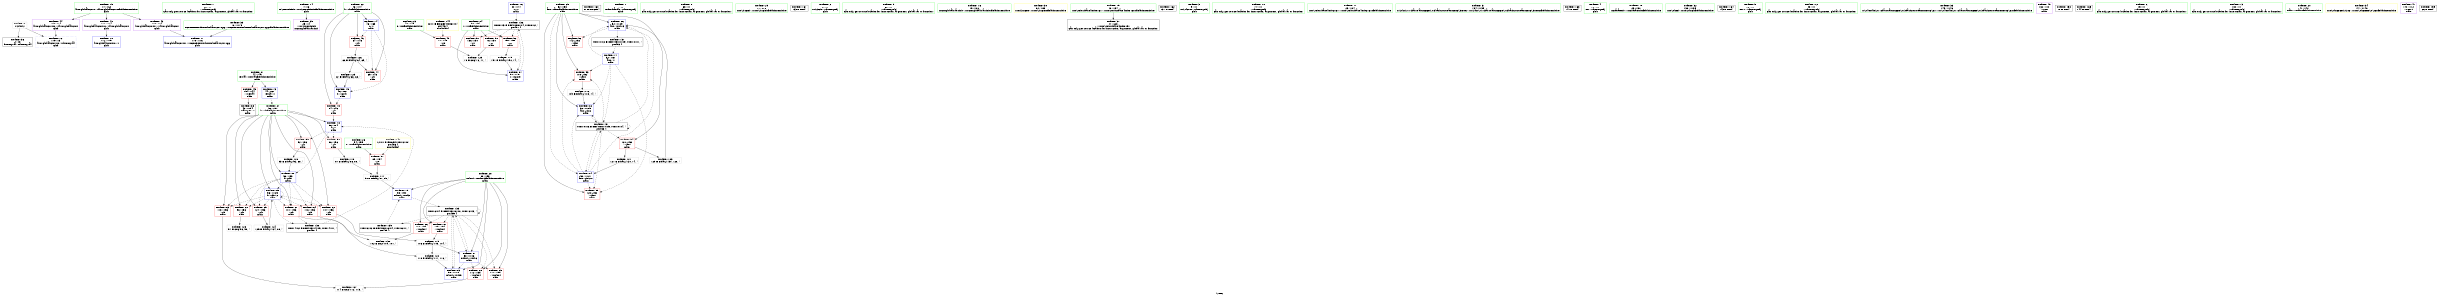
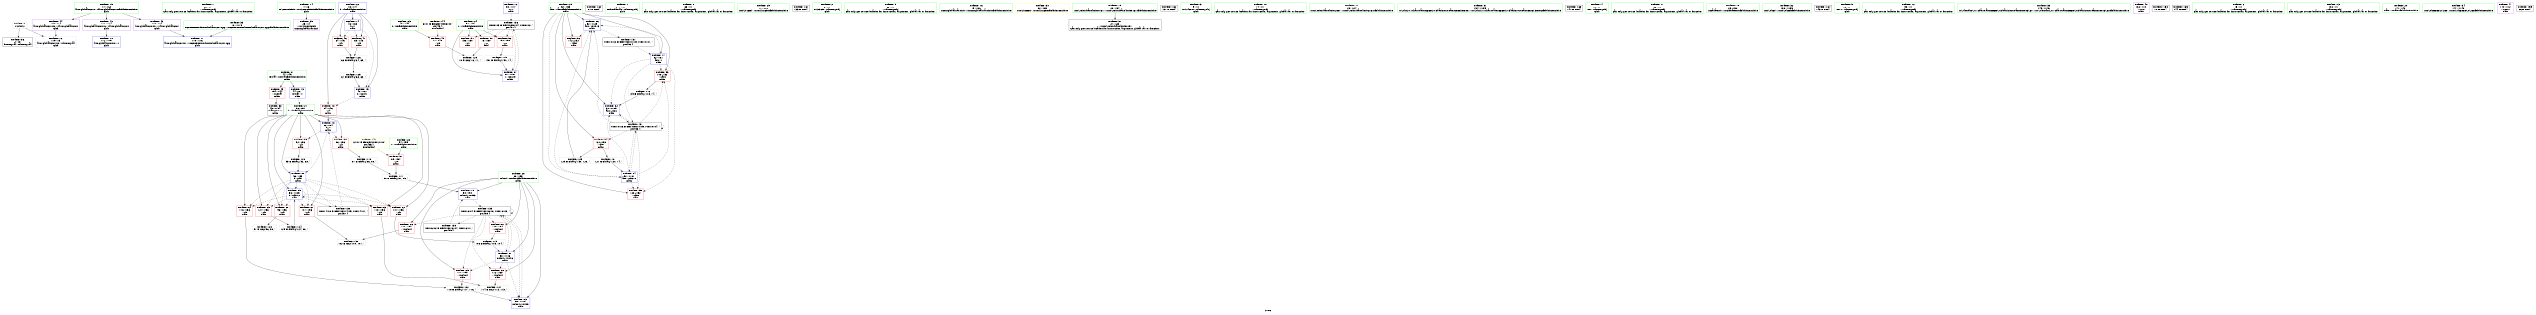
(357, 8) -> (353, 8)
none -> (1657, 8)
(2362, 8) -> (2459, 8)
(592, 9) -> (594, 9)
none -> (627, 26)
(491, 46) -> (486, 46)
(362, 66) -> (356, 51)
(302, 220) -> (321, 196)
(432, 249) -> (462, 281)
